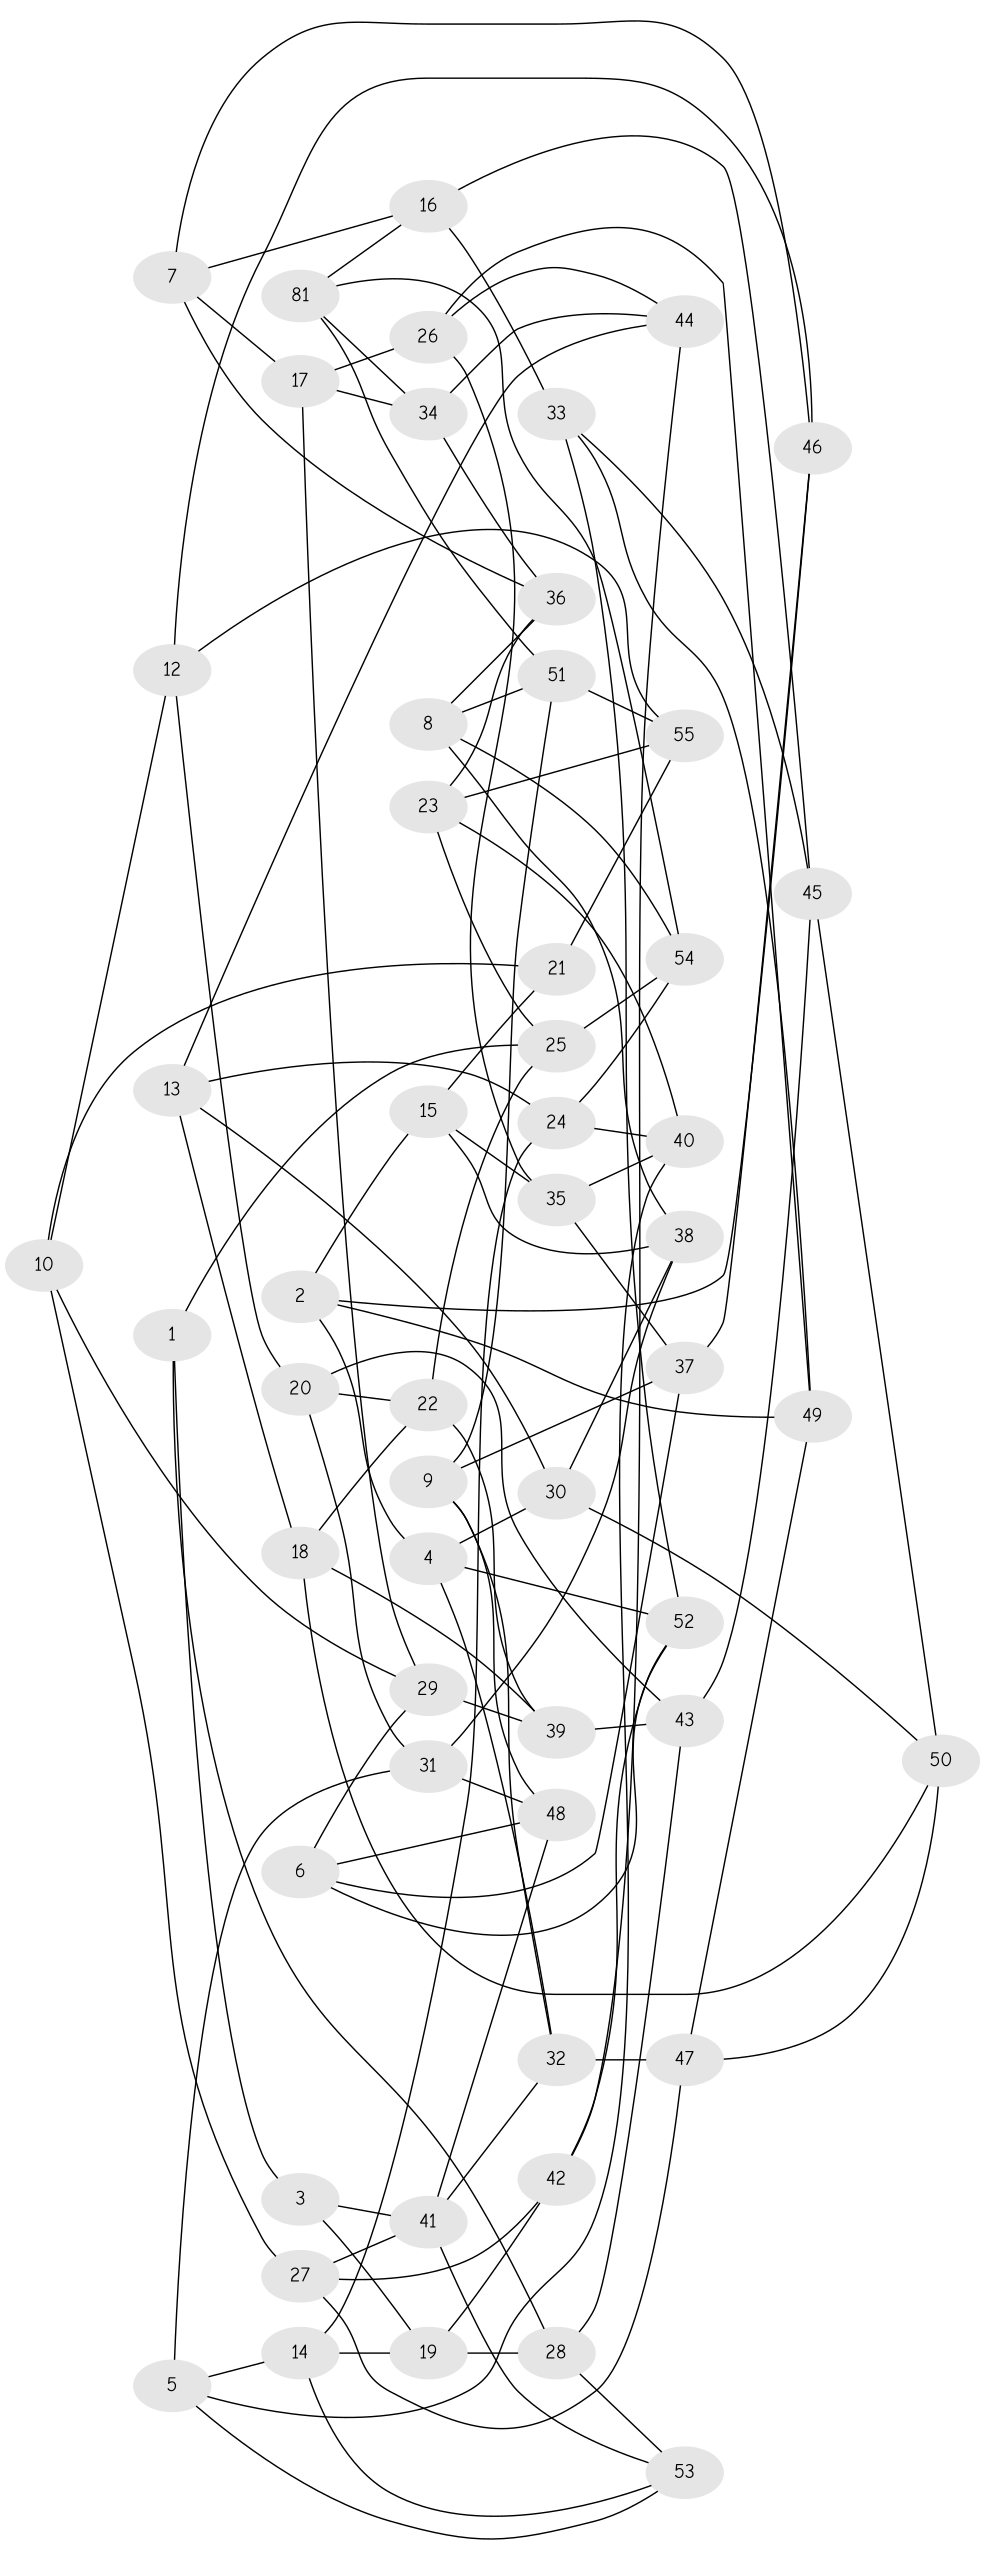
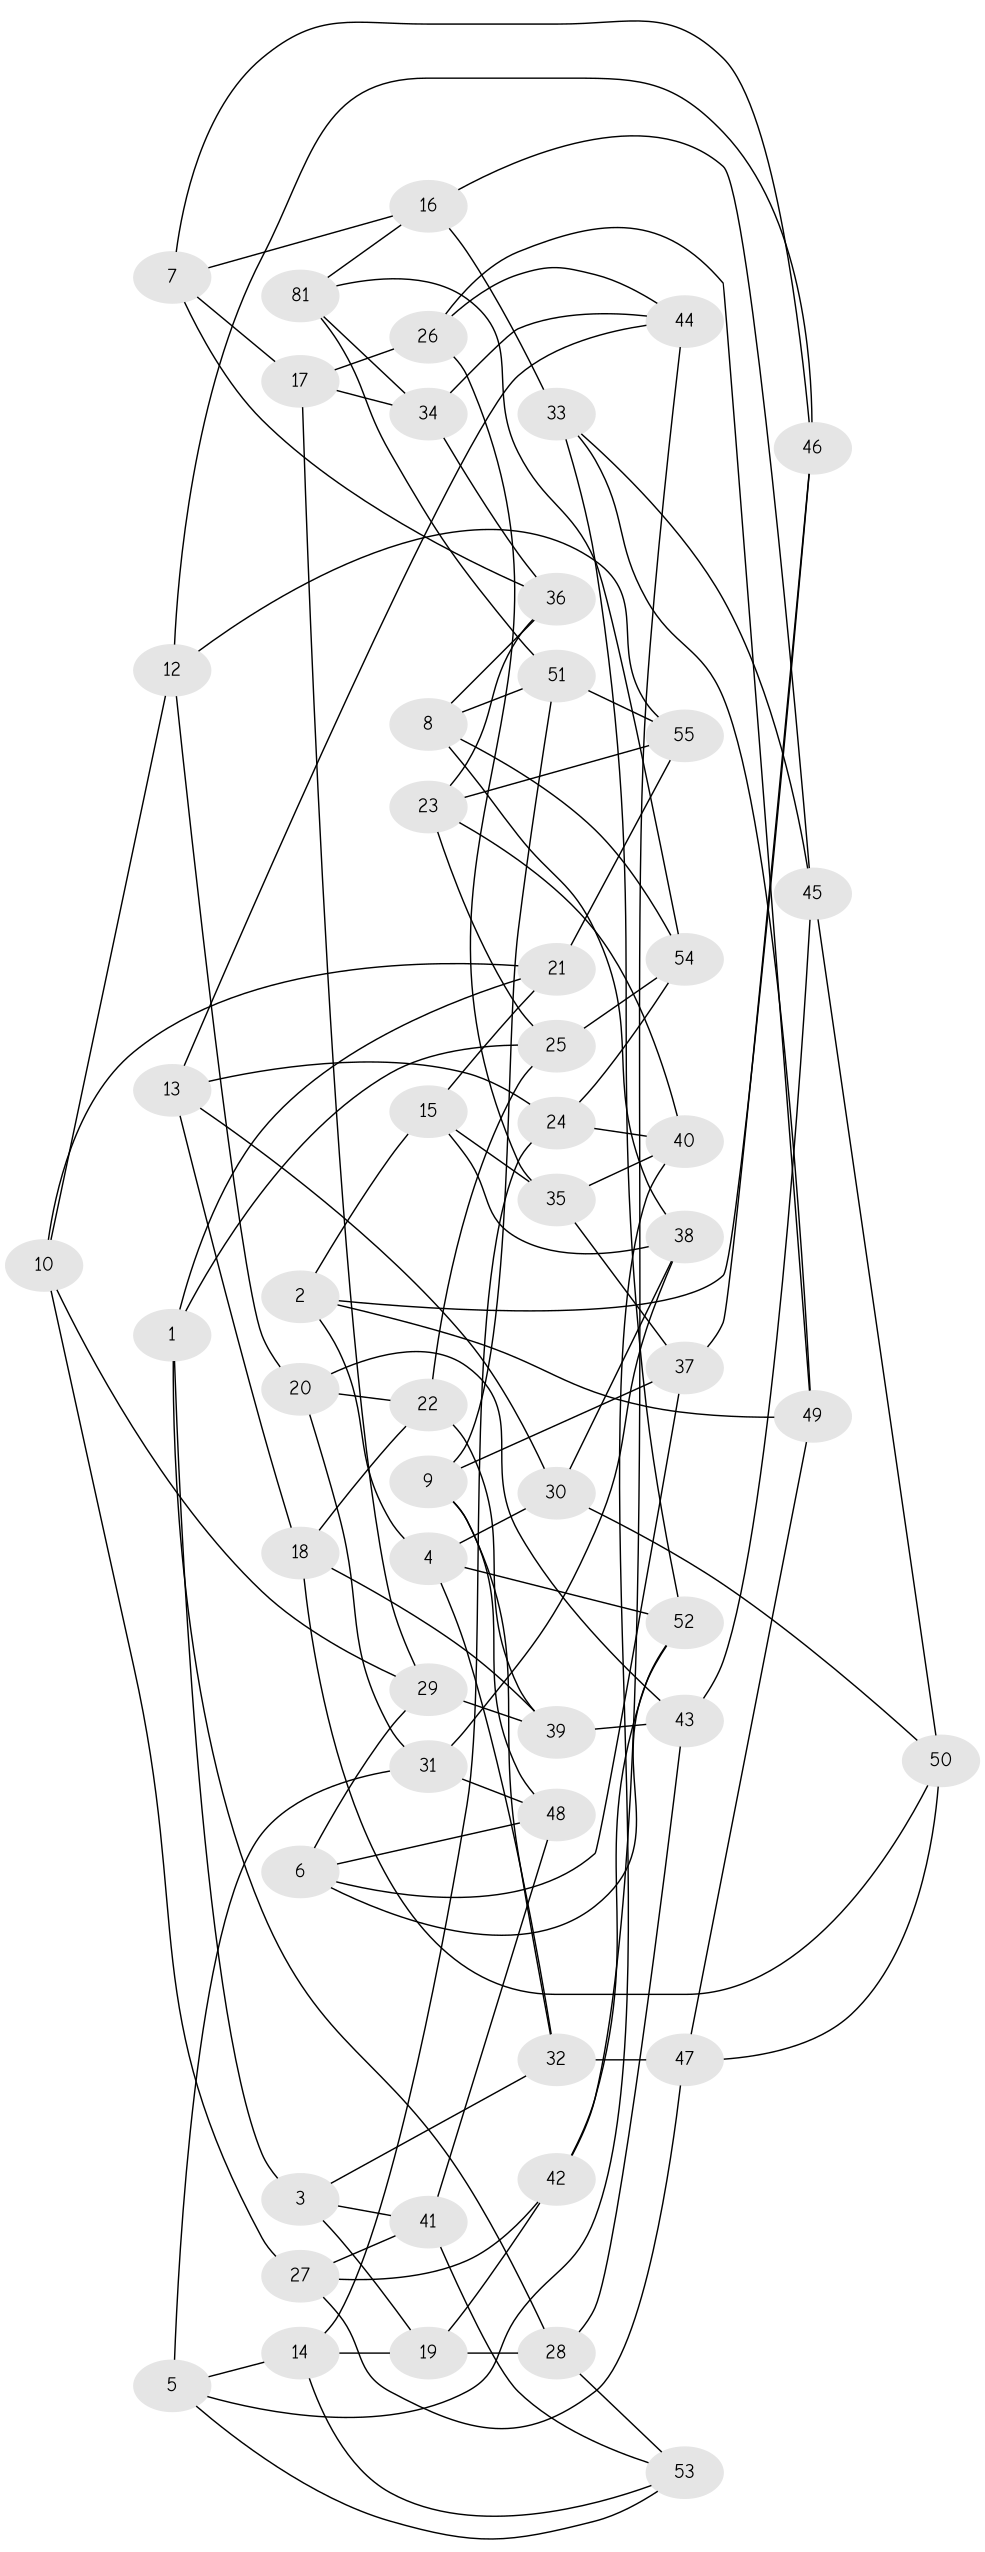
none -> (299, 1093)
(492, 2141) -> (419, 2135)
